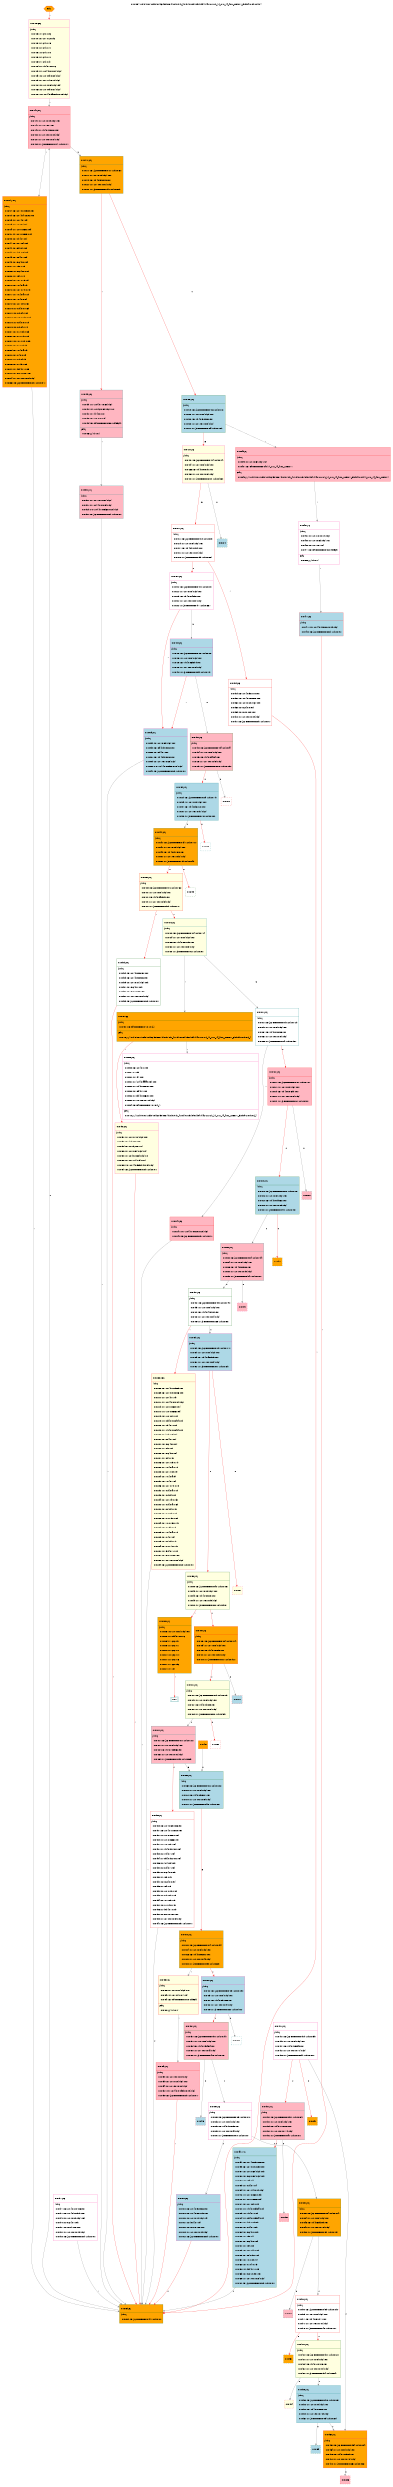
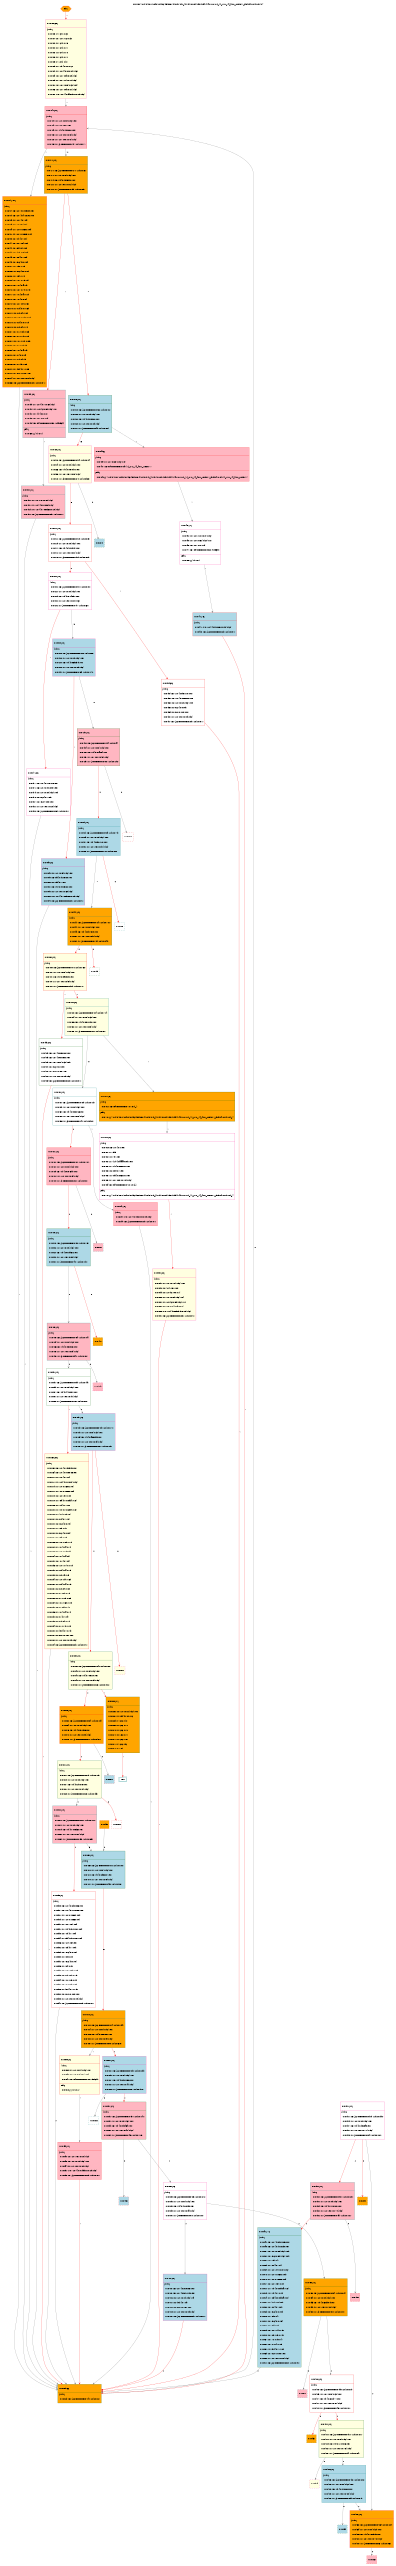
(163, 667) -> (44, 687)
(117, 1079) -> (171, 1233)
